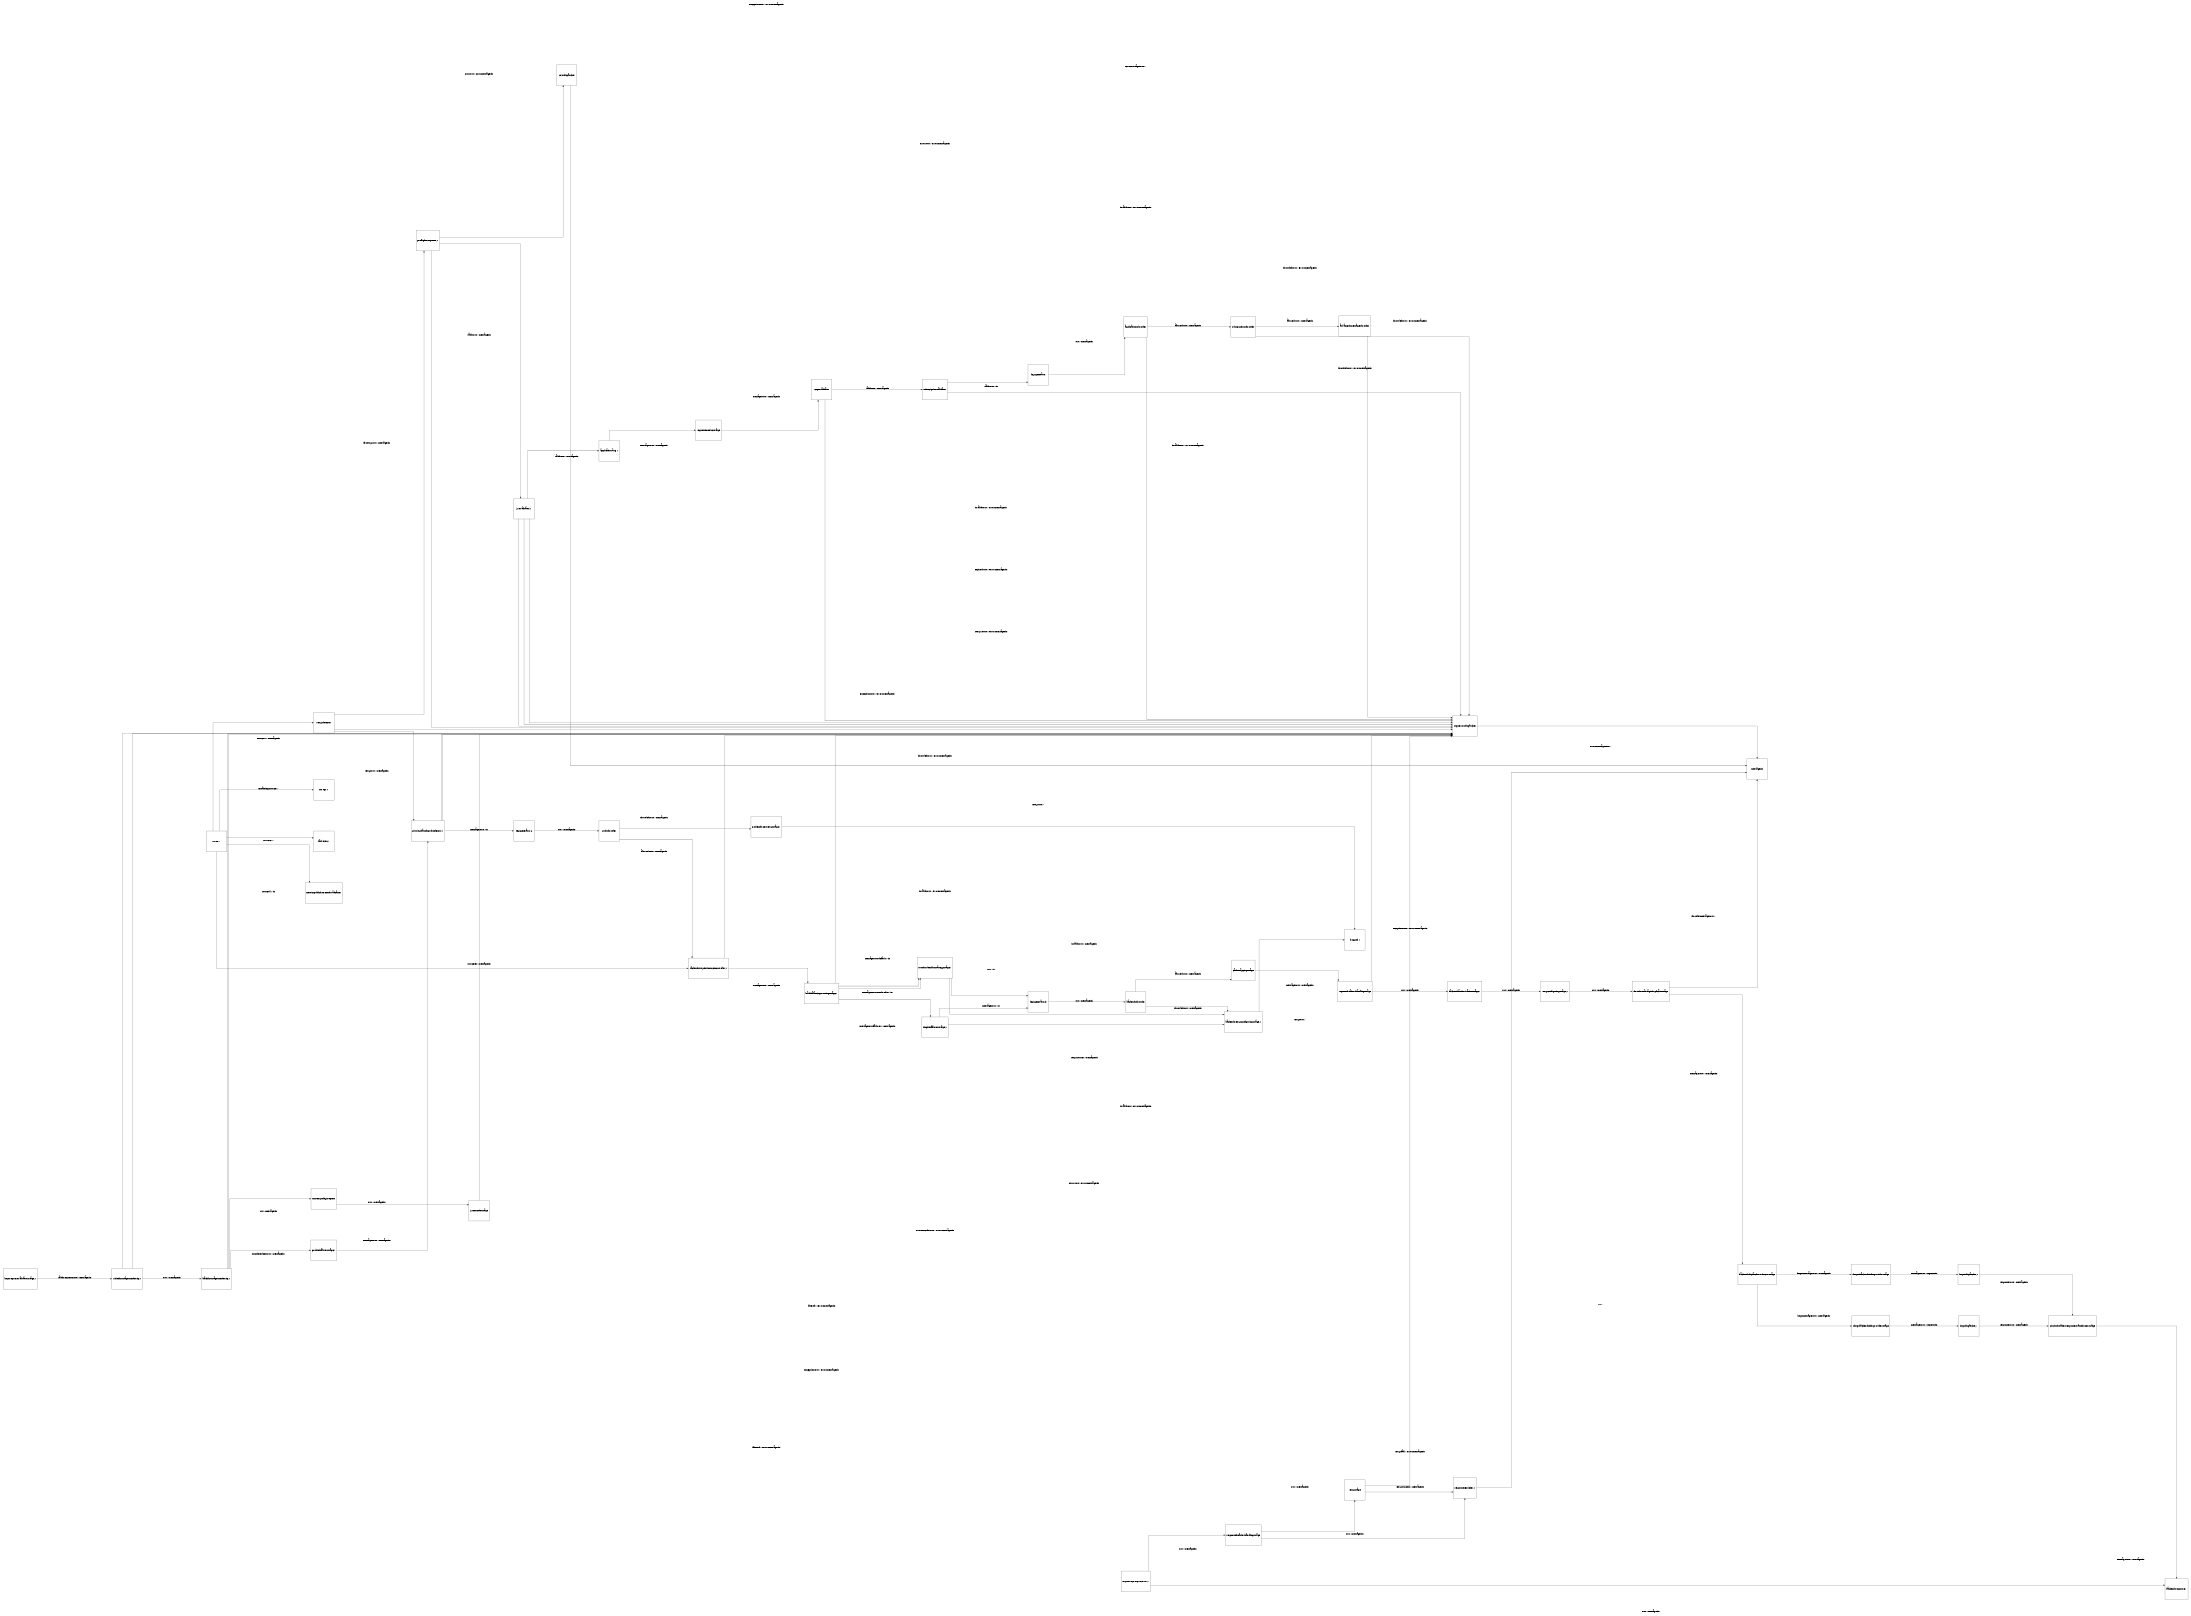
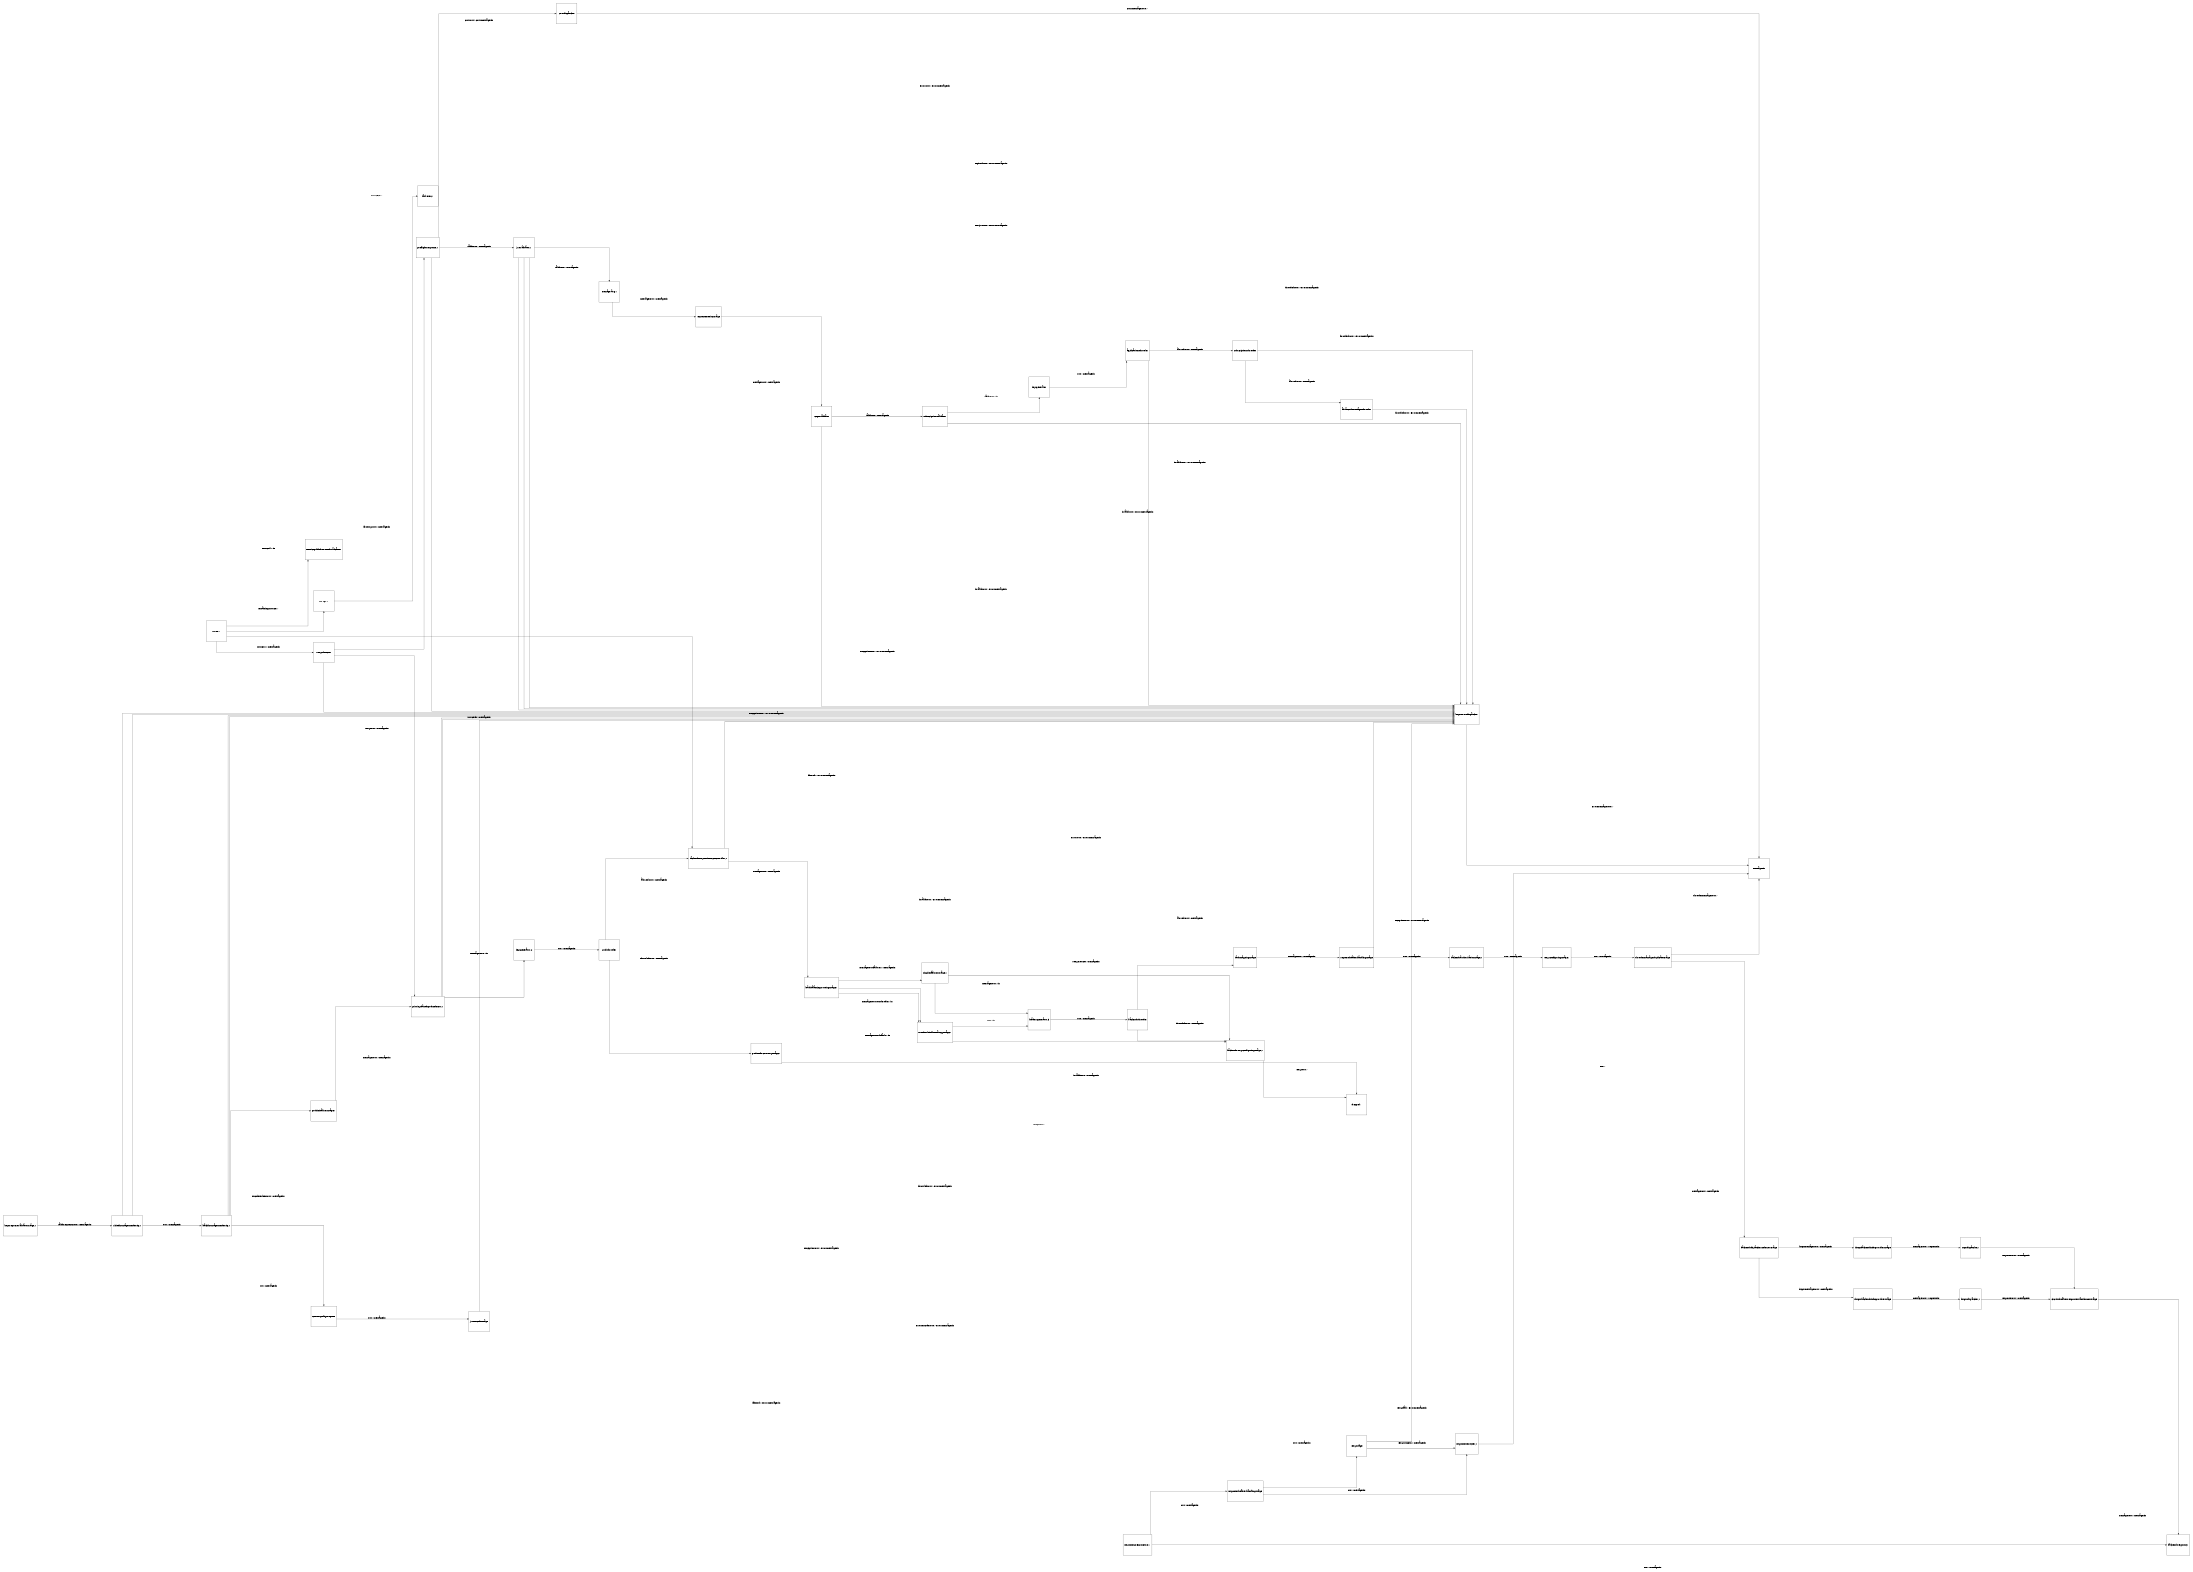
(609, 451) -> (609, 292)
(835, 746) -> none
(269, 838) -> (413, 436)
(1038, 1002) -> (1039, 1020)
